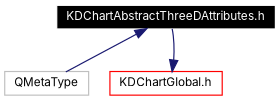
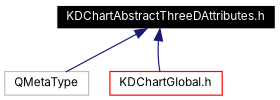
(174, 44) -> (158, 56)
